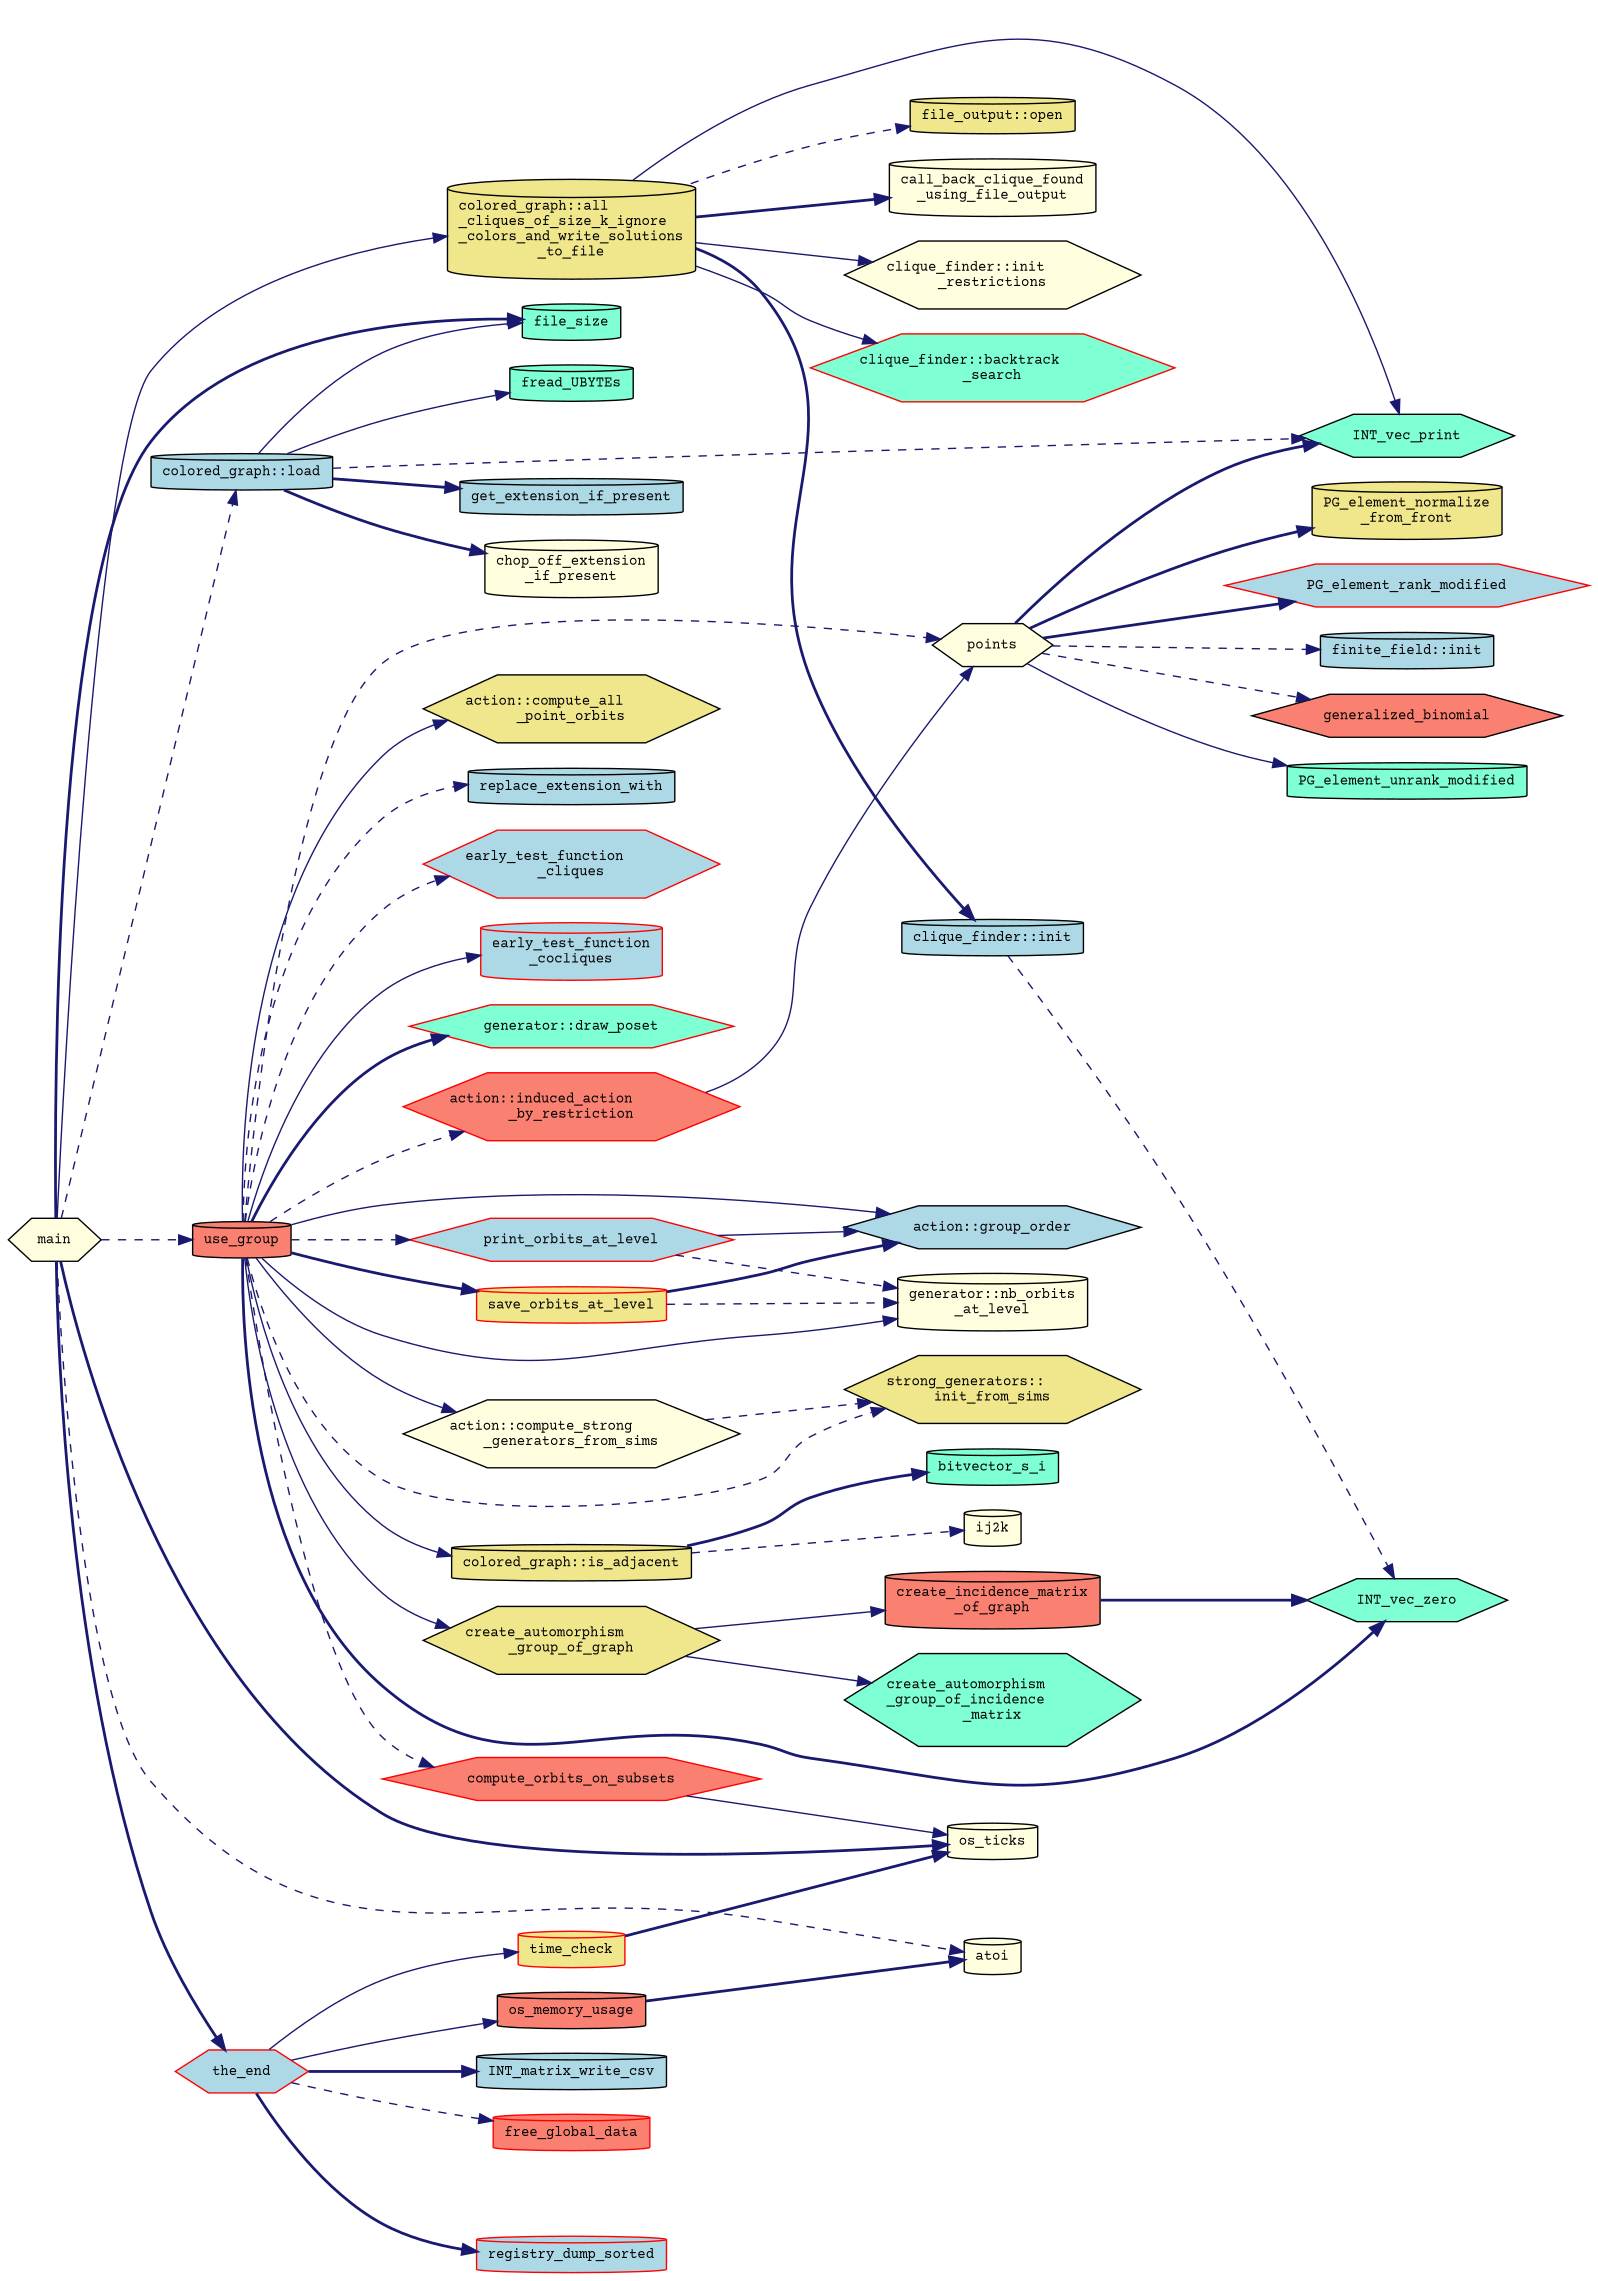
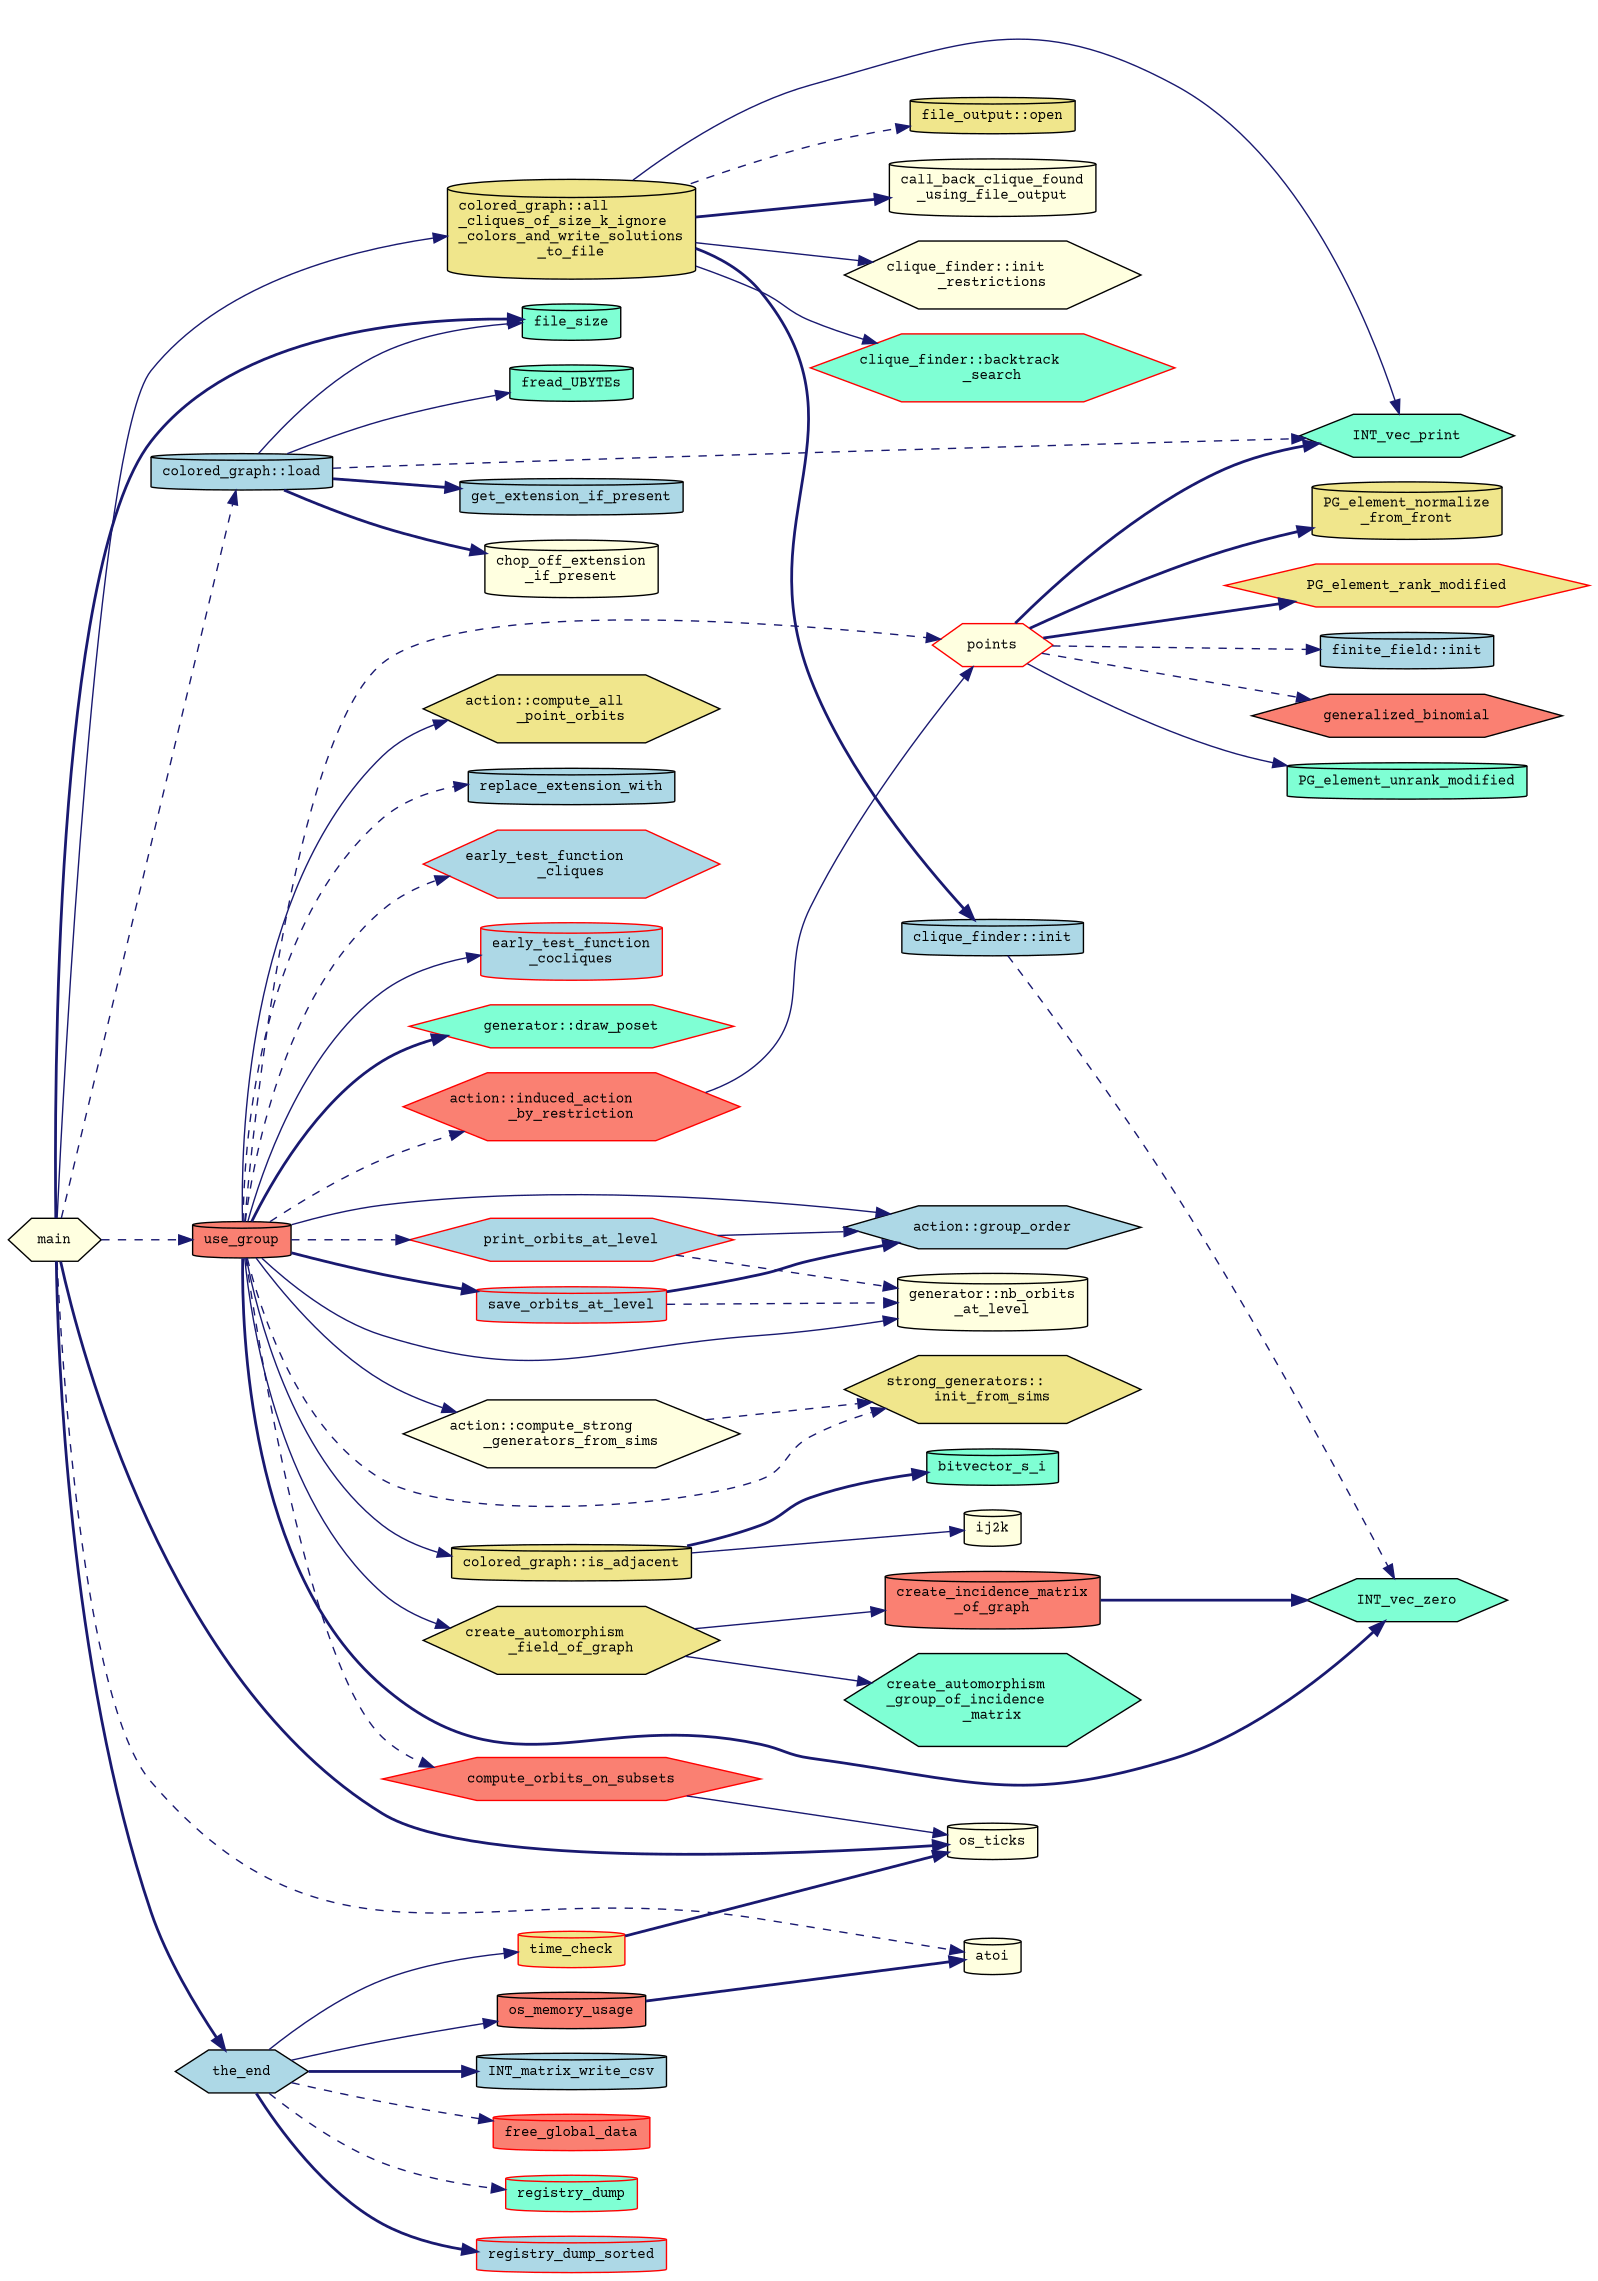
(1407, 585) -> (1407, 585)
(993, 645) -> (993, 645)
(572, 1305) -> (572, 1305)
(821, 1542) -> (821, 1542)
(572, 1640) -> (572, 1640)
(242, 2071) -> (242, 2071)
none -> (572, 2193)
